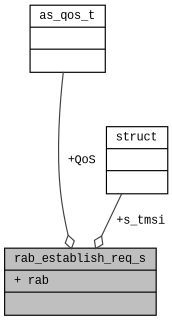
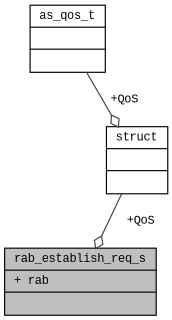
(59, 154) -> (99, 93)
(138, 221) -> (138, 221)
